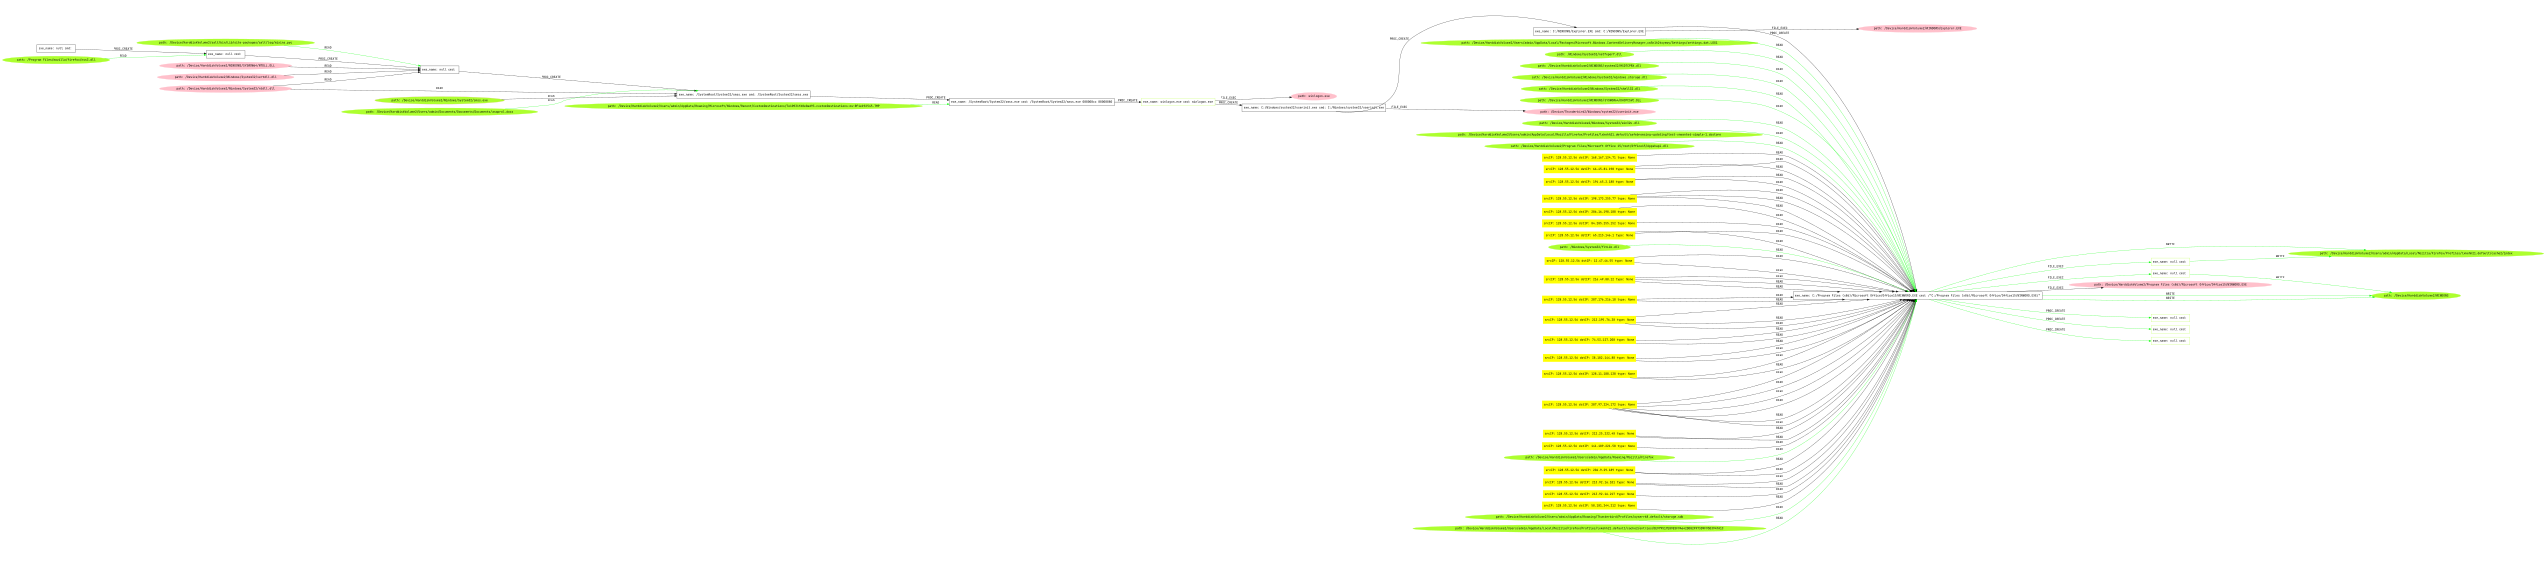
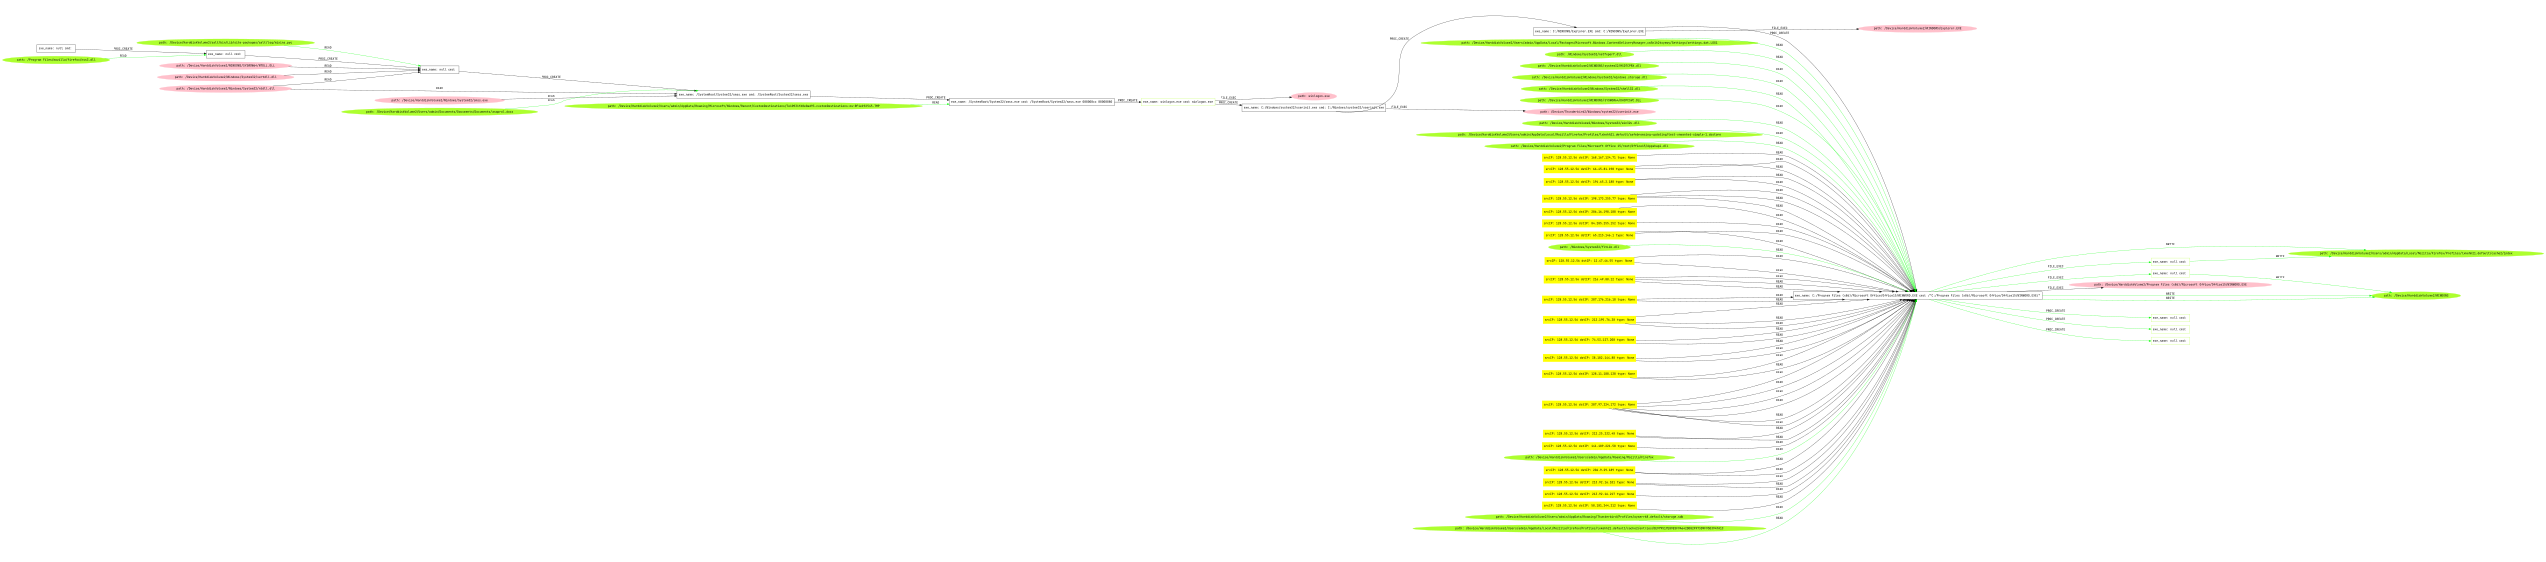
(440, 100) -> (440, 100)
